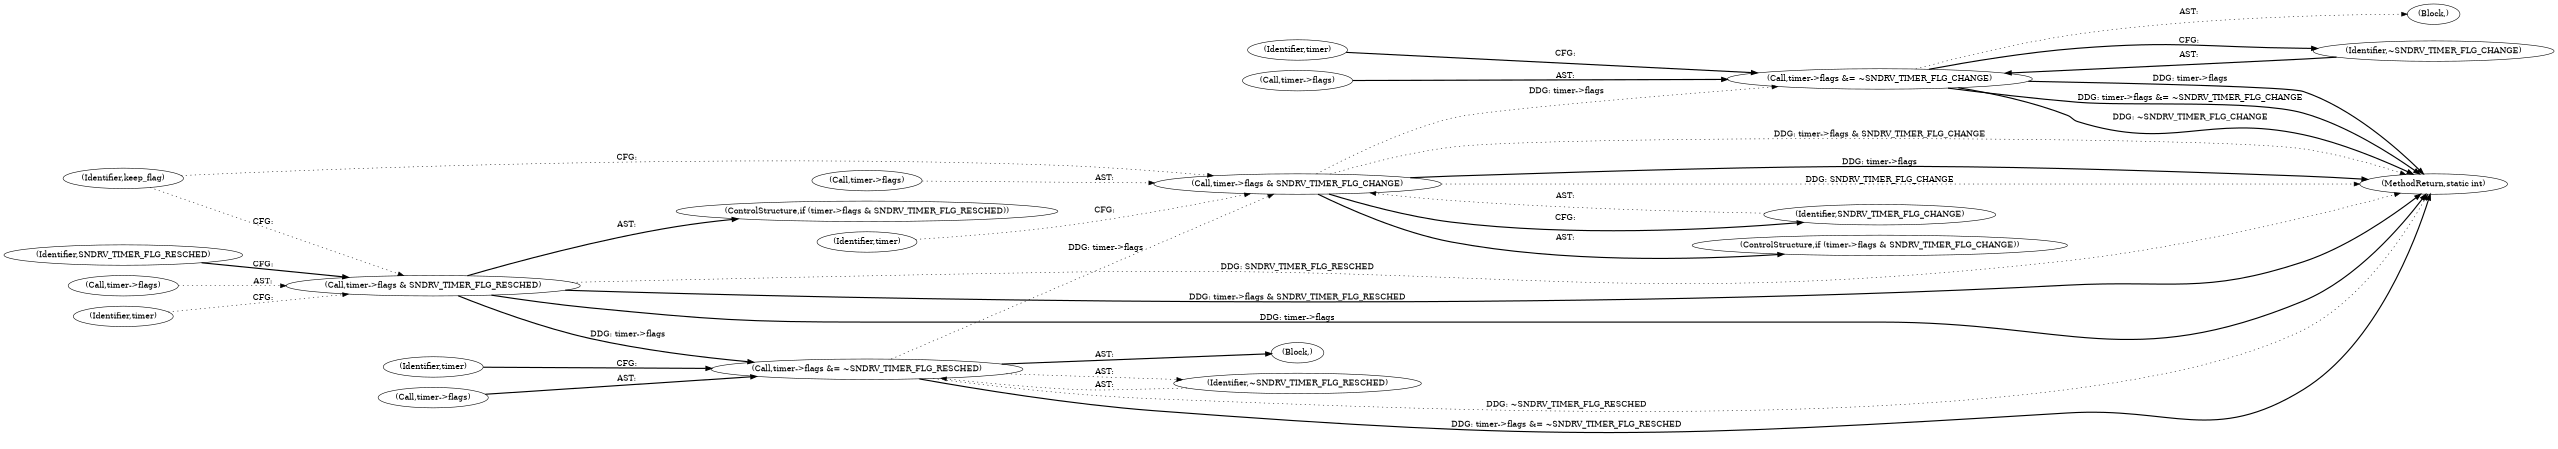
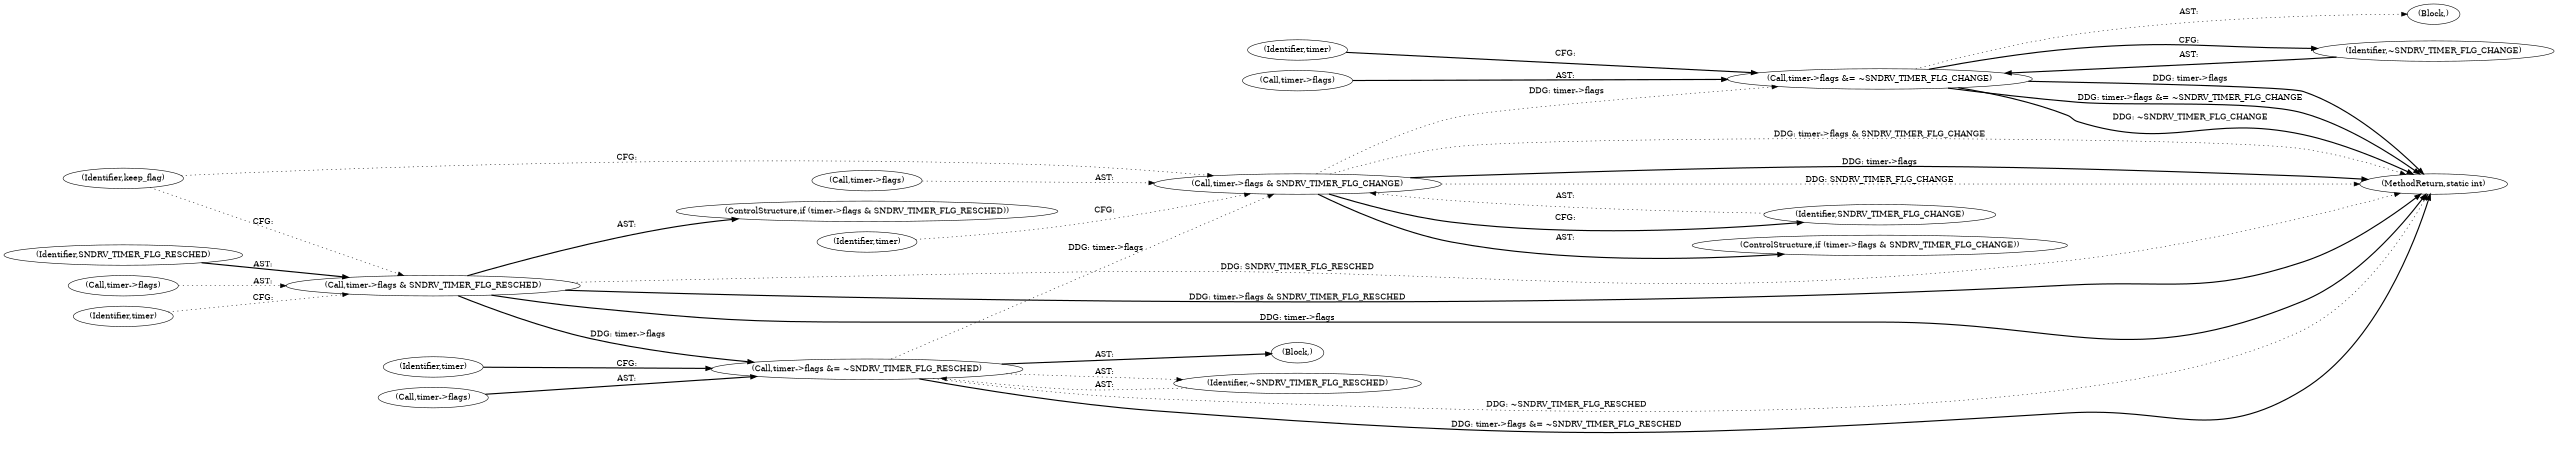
(264, 264) -> (264, 264)
